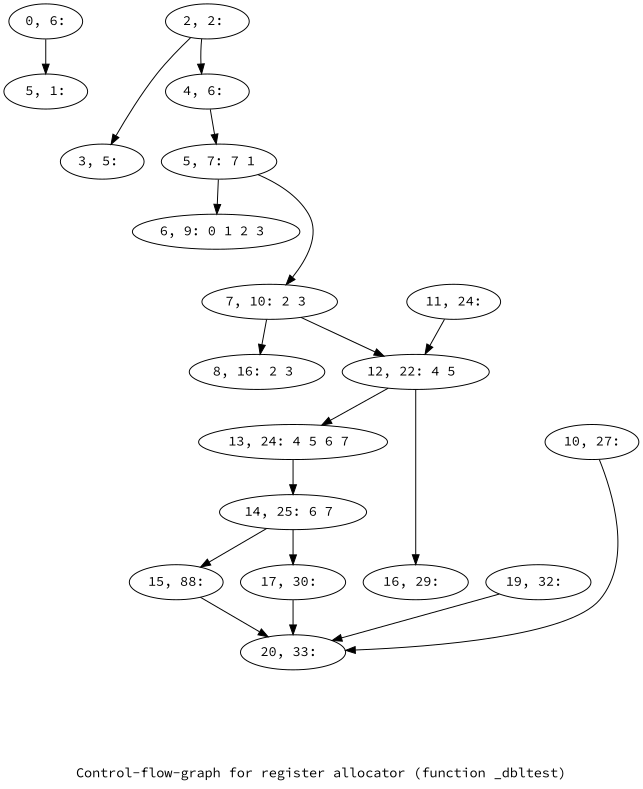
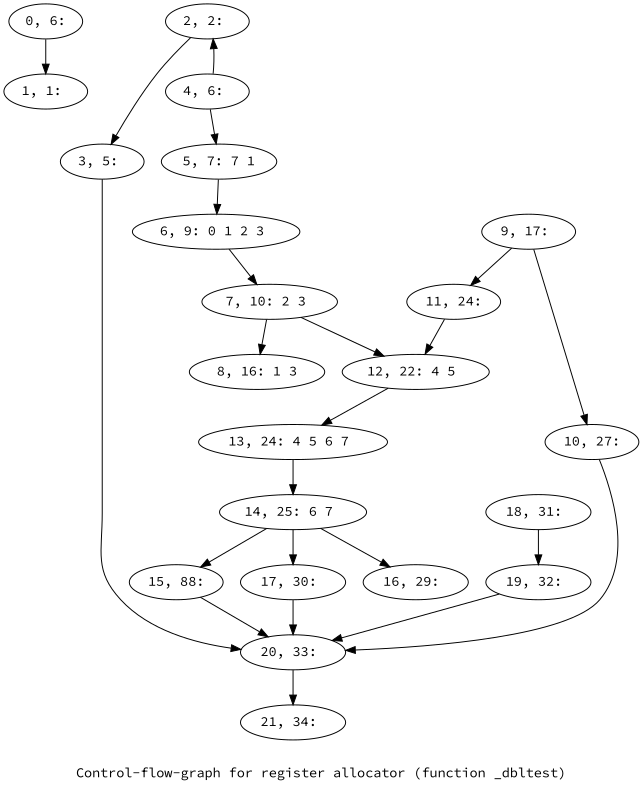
(201, 51) -> (214, 61)
(46, 92) -> (46, 92)
(309, 216) -> (240, 263)
none -> (529, 232)
(257, 372) -> (257, 372)
none -> (102, 454)
(416, 472) -> (351, 545)
none -> (538, 512)
none -> (293, 722)
